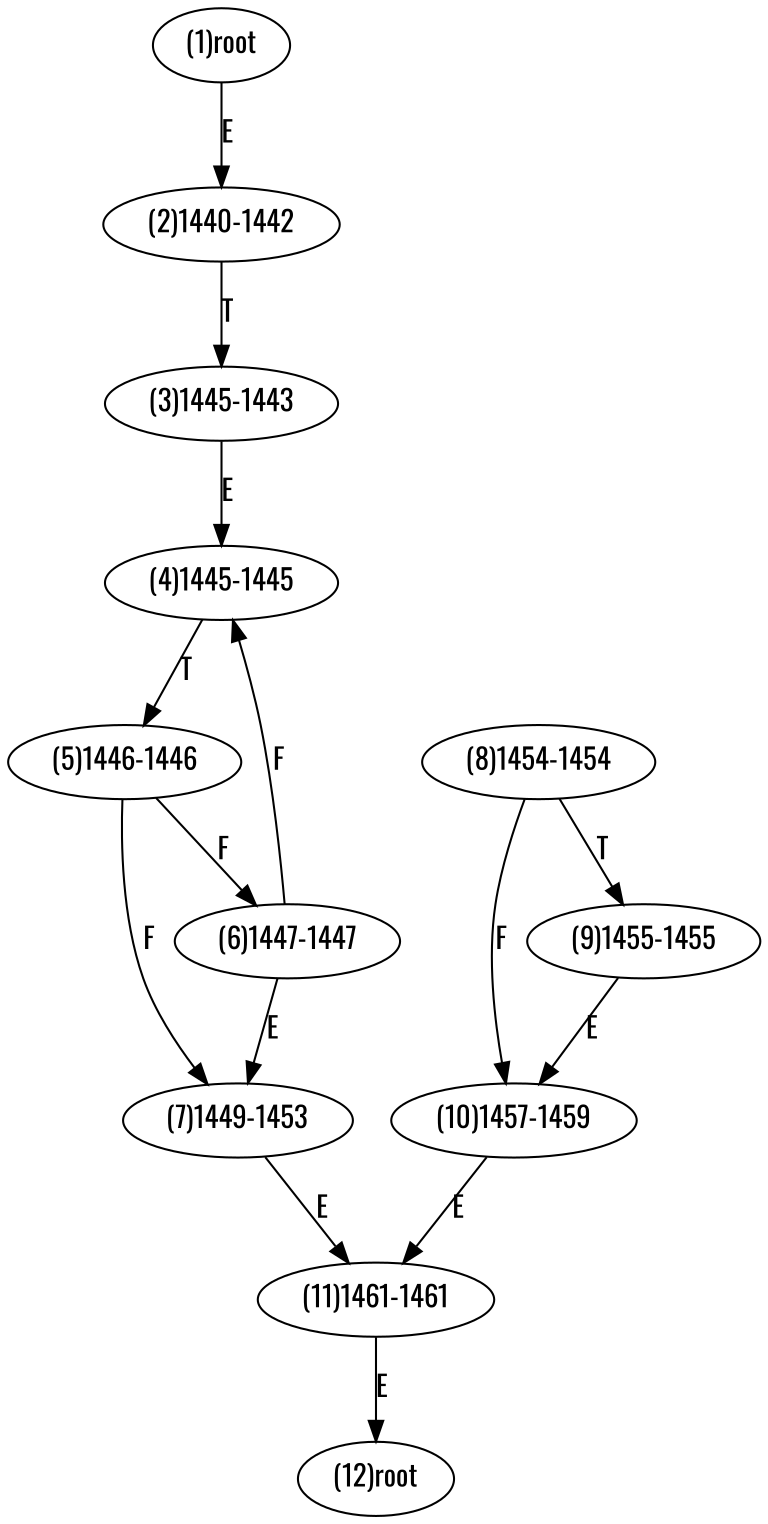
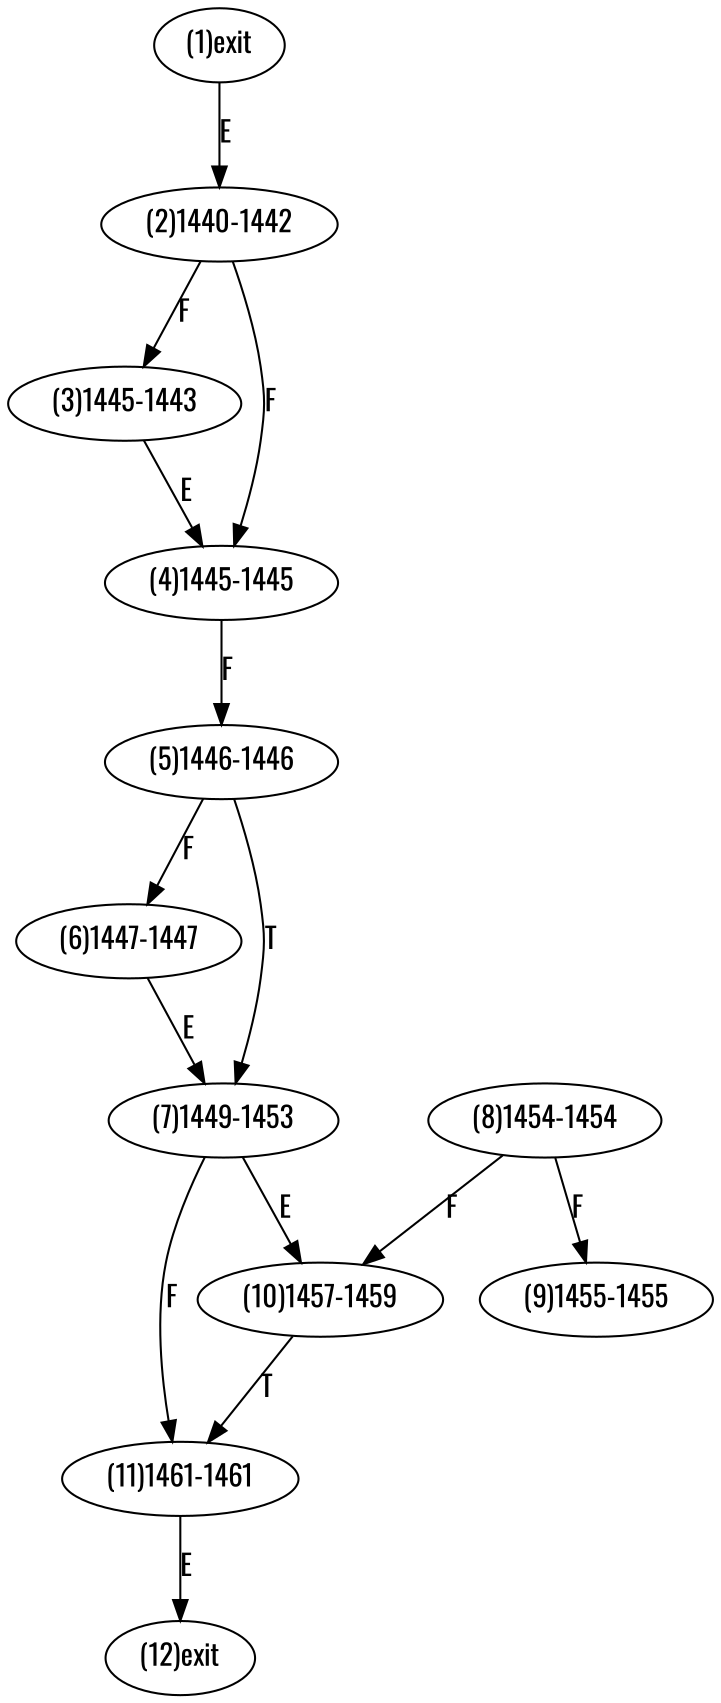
(222, 45) -> (219, 45)
(229, 314) -> (184, 314)
(188, 672) -> (228, 672)
(269, 771) -> (264, 393)
(604, 852) -> (578, 1210)
(149, 941) -> (272, 941)
(585, 1022) -> (267, 1201)
(323, 1210) -> (172, 1300)
(459, 1210) -> (268, 1389)
(376, 1479) -> (180, 1658)
